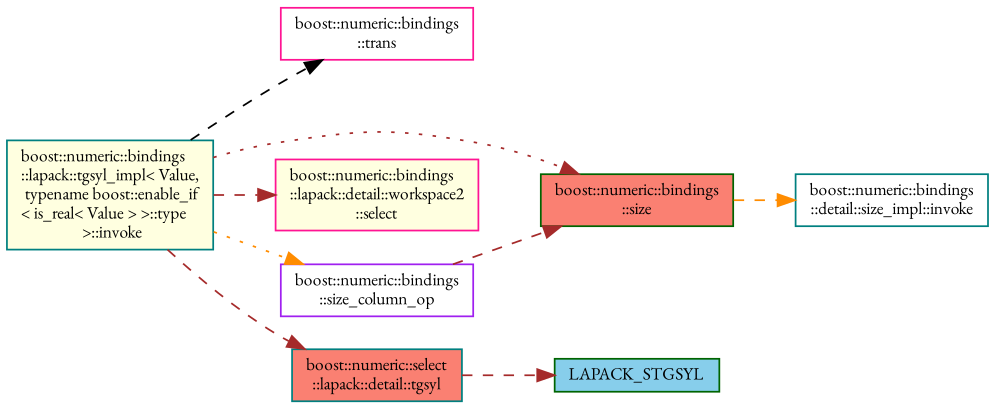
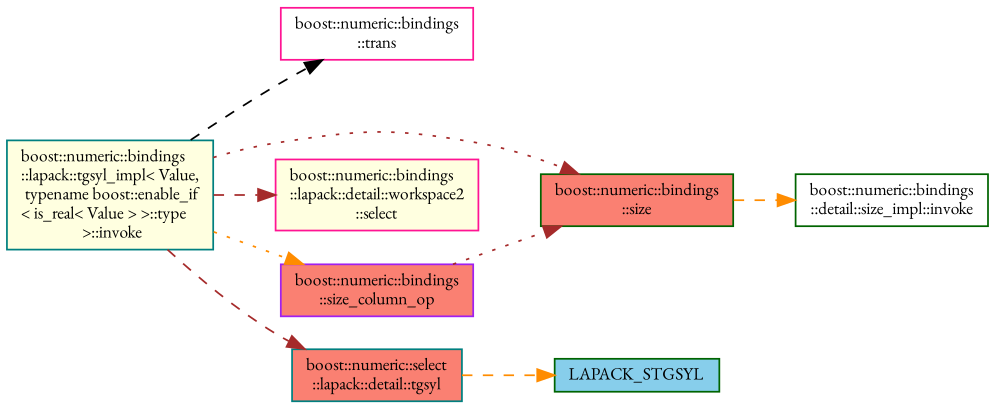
(892, 200) -> (892, 200)
(499, 248) -> (499, 248)
(377, 290) -> (377, 290)
(499, 375) -> (499, 375)
